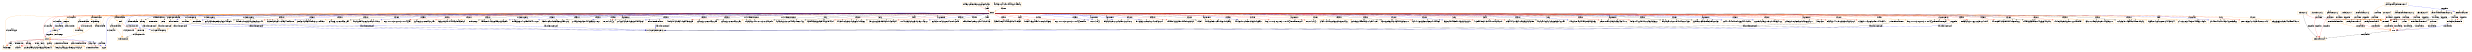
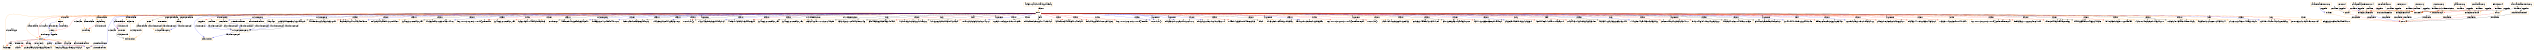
(984, 8) -> (1428, 14)
(2431, 8) -> (2357, 8)
none -> (2321, 10)
(2442, 13) -> (2522, 4)
(159, 17) -> (186, 17)
(1020, 17) -> (1075, 17)
(2192, 17) -> (2241, 17)
(120, 22) -> (130, 22)
(397, 22) -> (474, 22)
(2006, 22) -> (2058, 22)
(2318, 26) -> (2447, 9)
(412, 29) -> (224, 35)
(2359, 34) -> (2419, 18)
